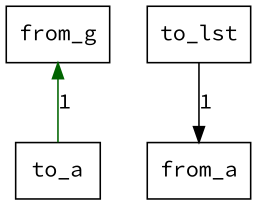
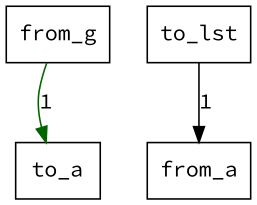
(58, 111) -> (39, 95)
